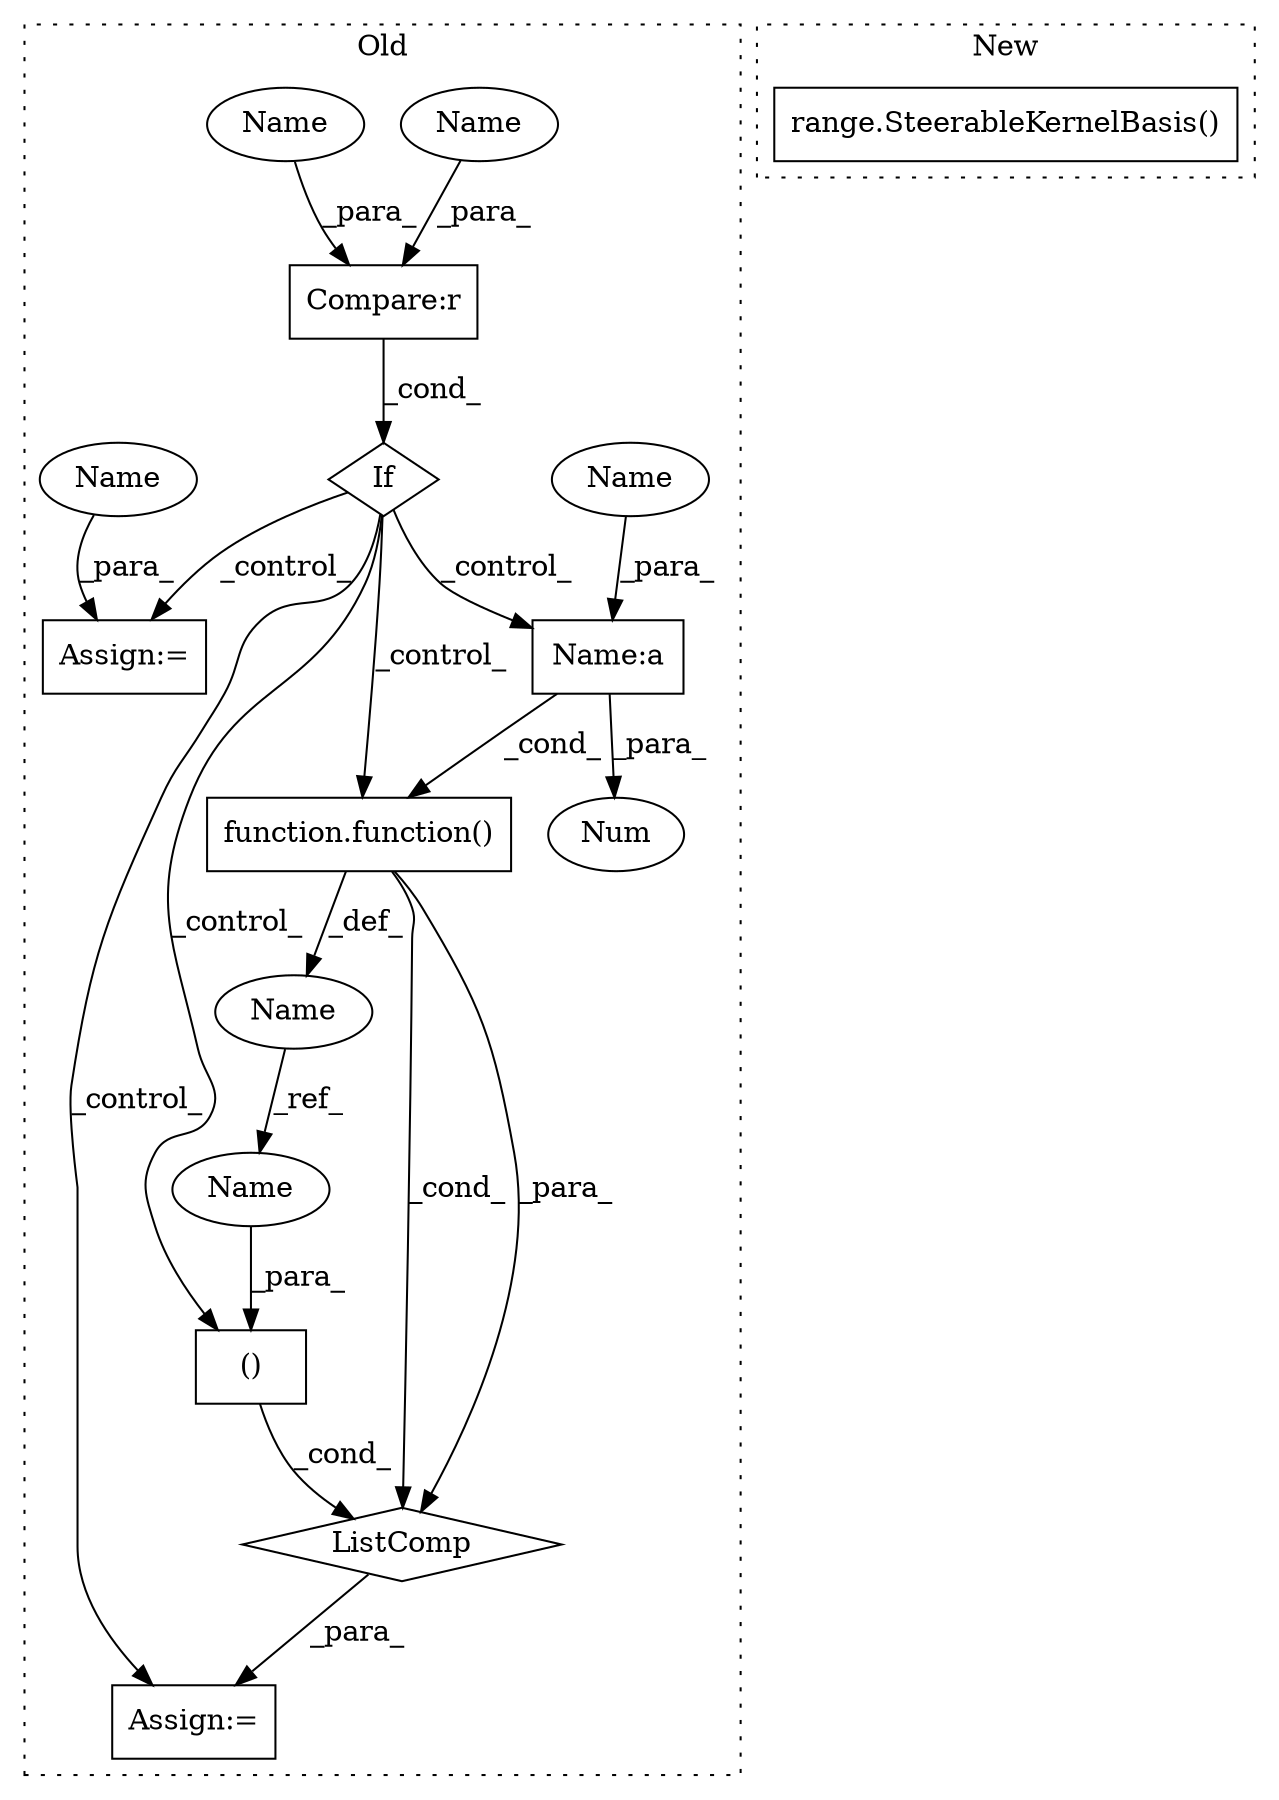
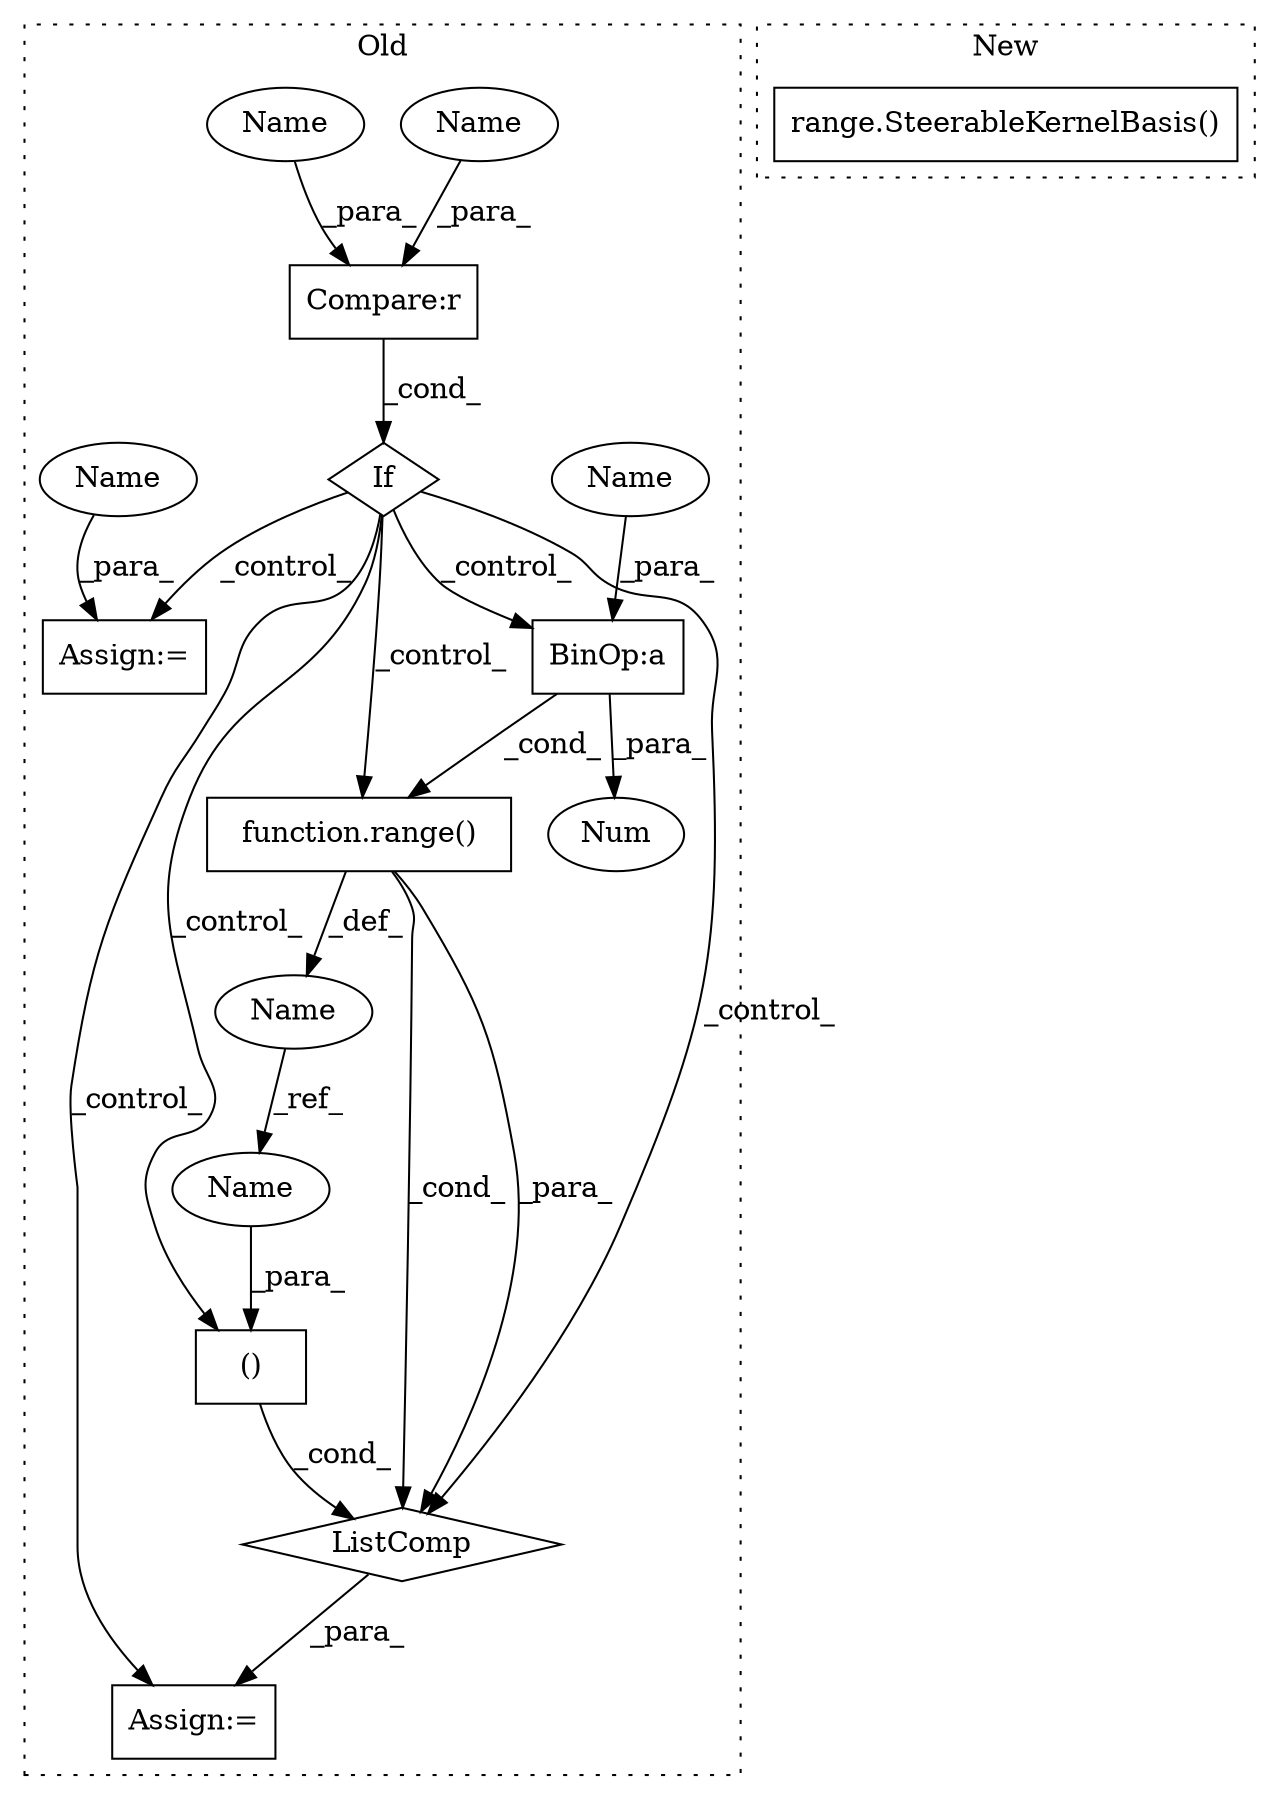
(608, 657) -> (608, 657)
(359, 834) -> (359, 834)
none -> (710, 935)
